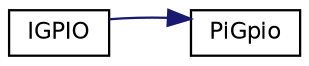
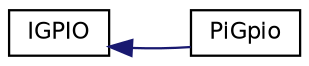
(138, 18) -> (161, 48)
